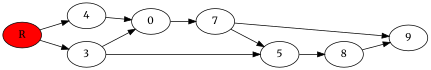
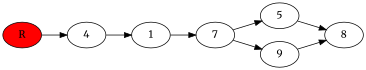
(151, 21) -> (151, 35)
(373, 47) -> (308, 46)
(87, 54) -> none
